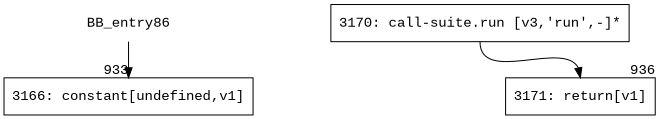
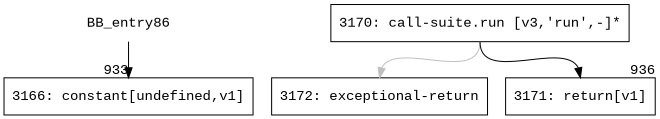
none -> (380, 96)
